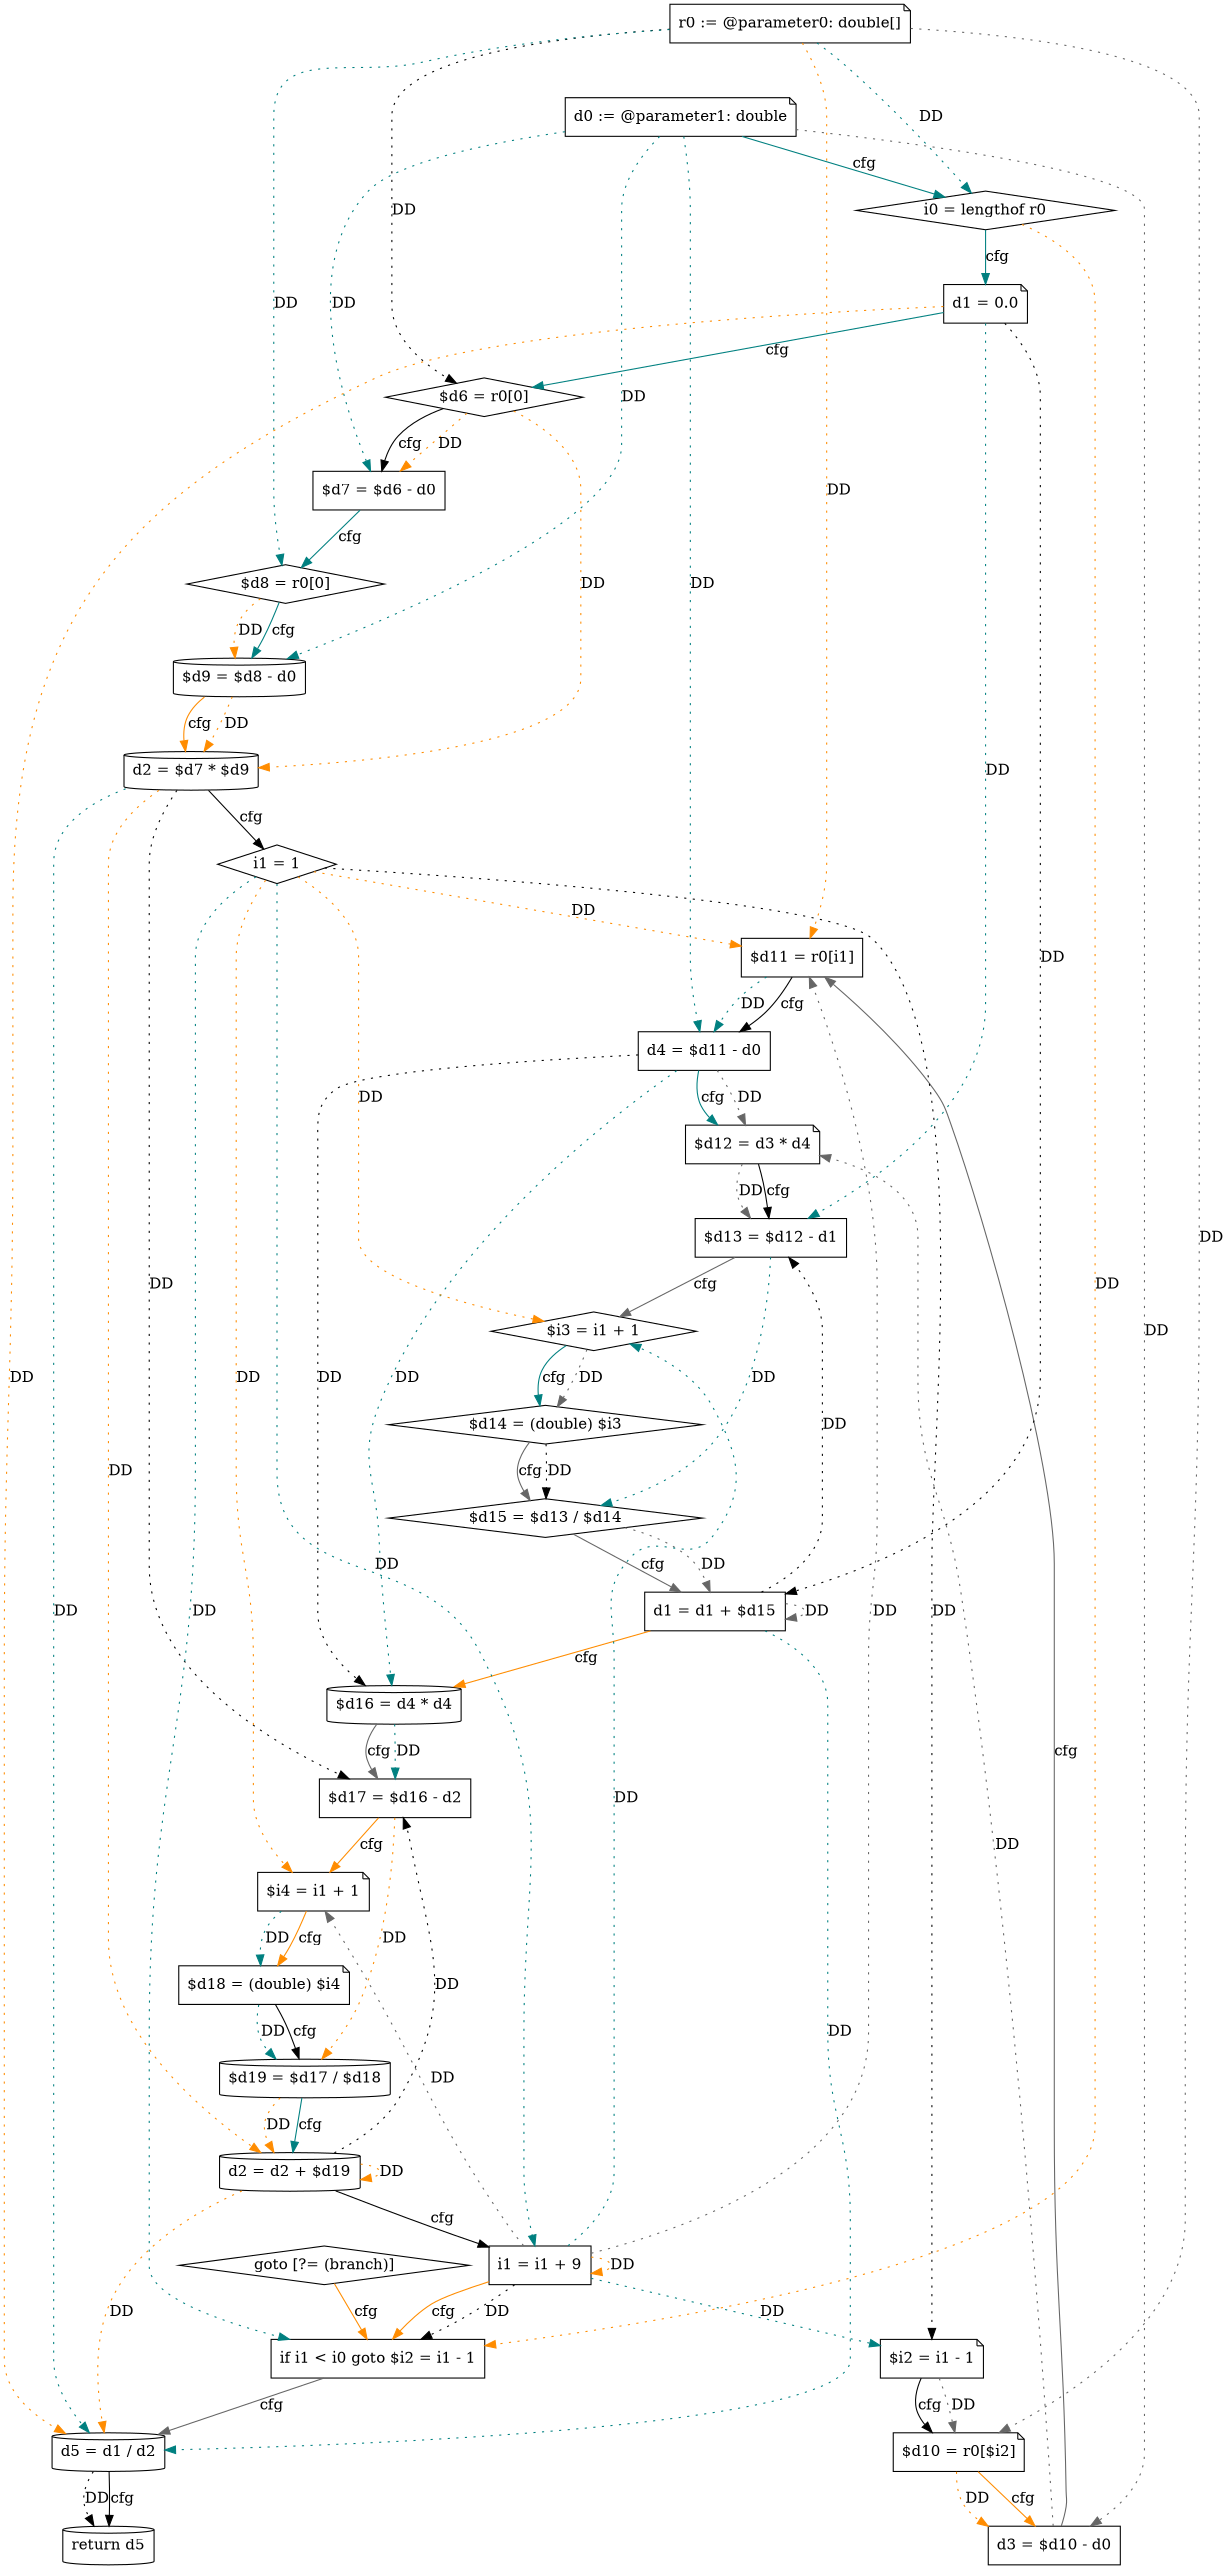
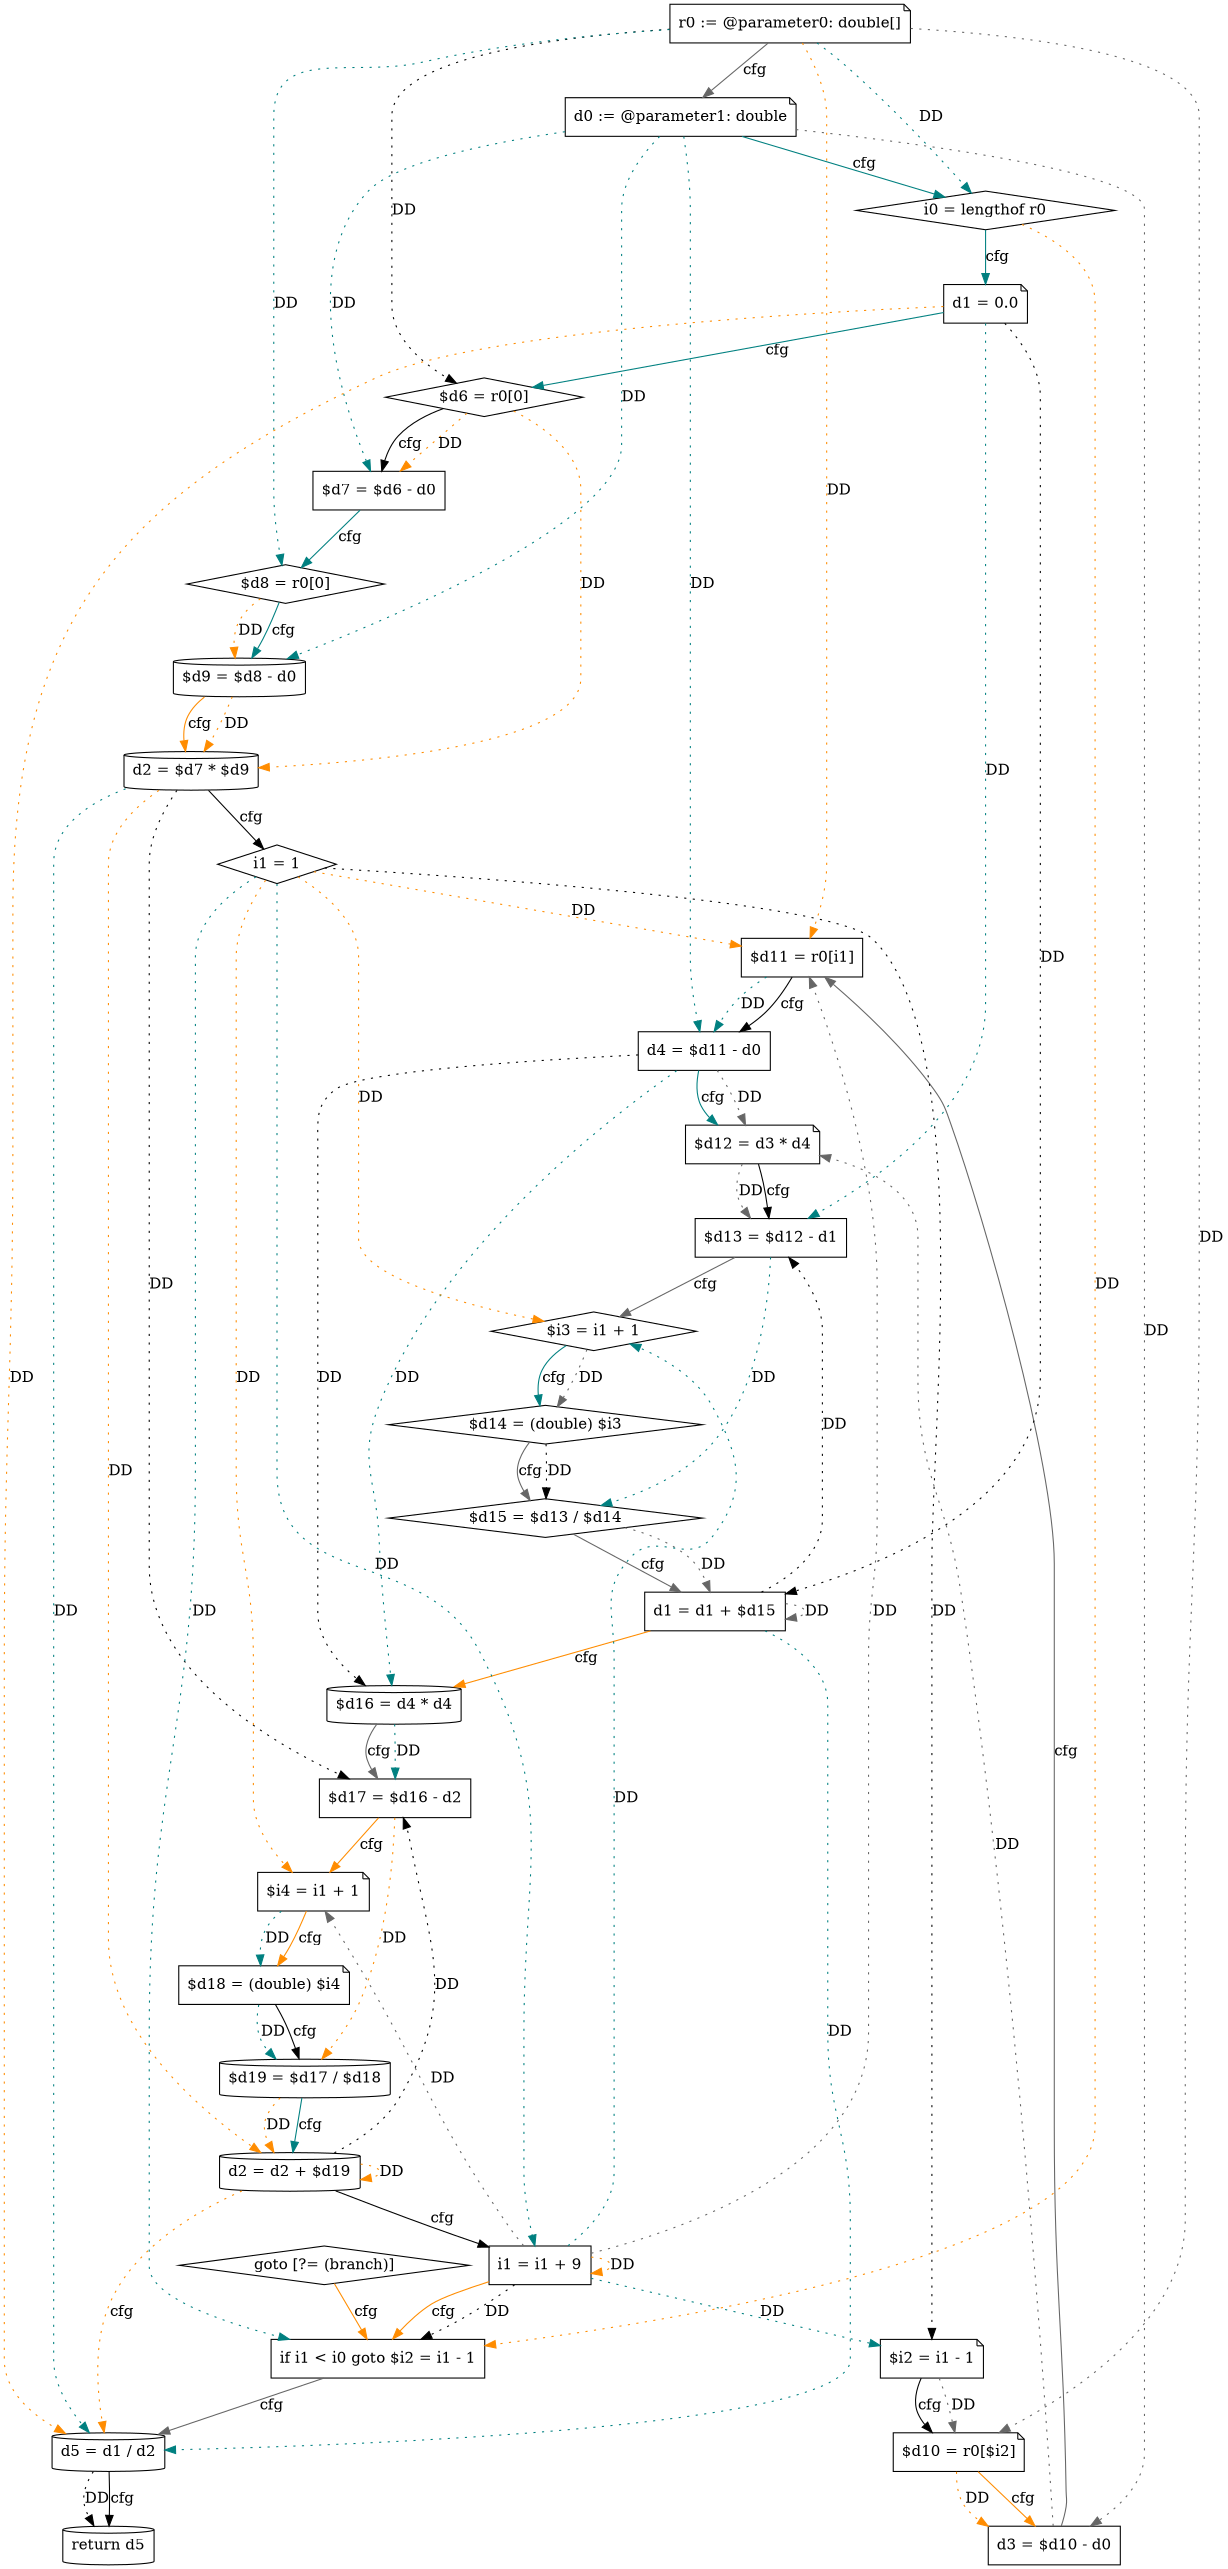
none -> (740, 67)
(122, 2312) -> (122, 2312)
